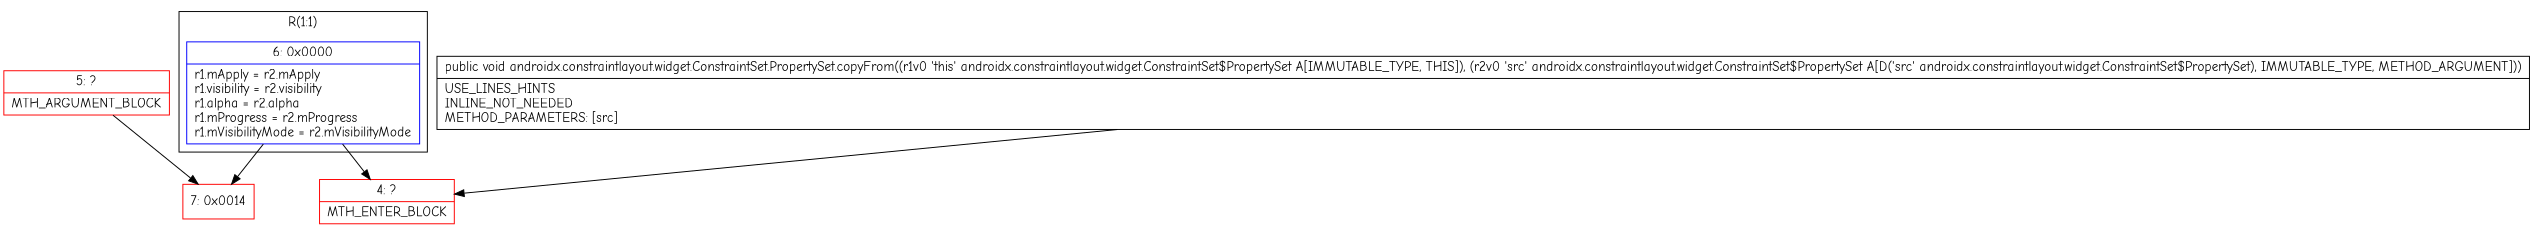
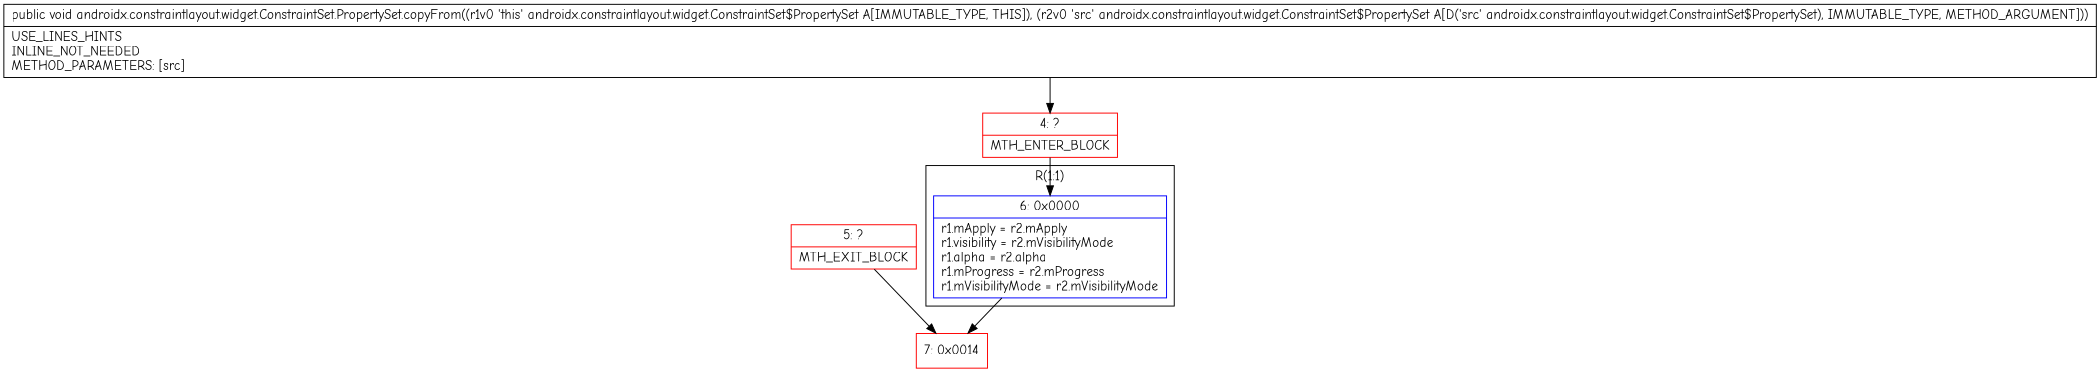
(258, 89) -> (1027, 243)
(87, 103) -> (854, 257)
(353, 158) -> (1050, 172)
